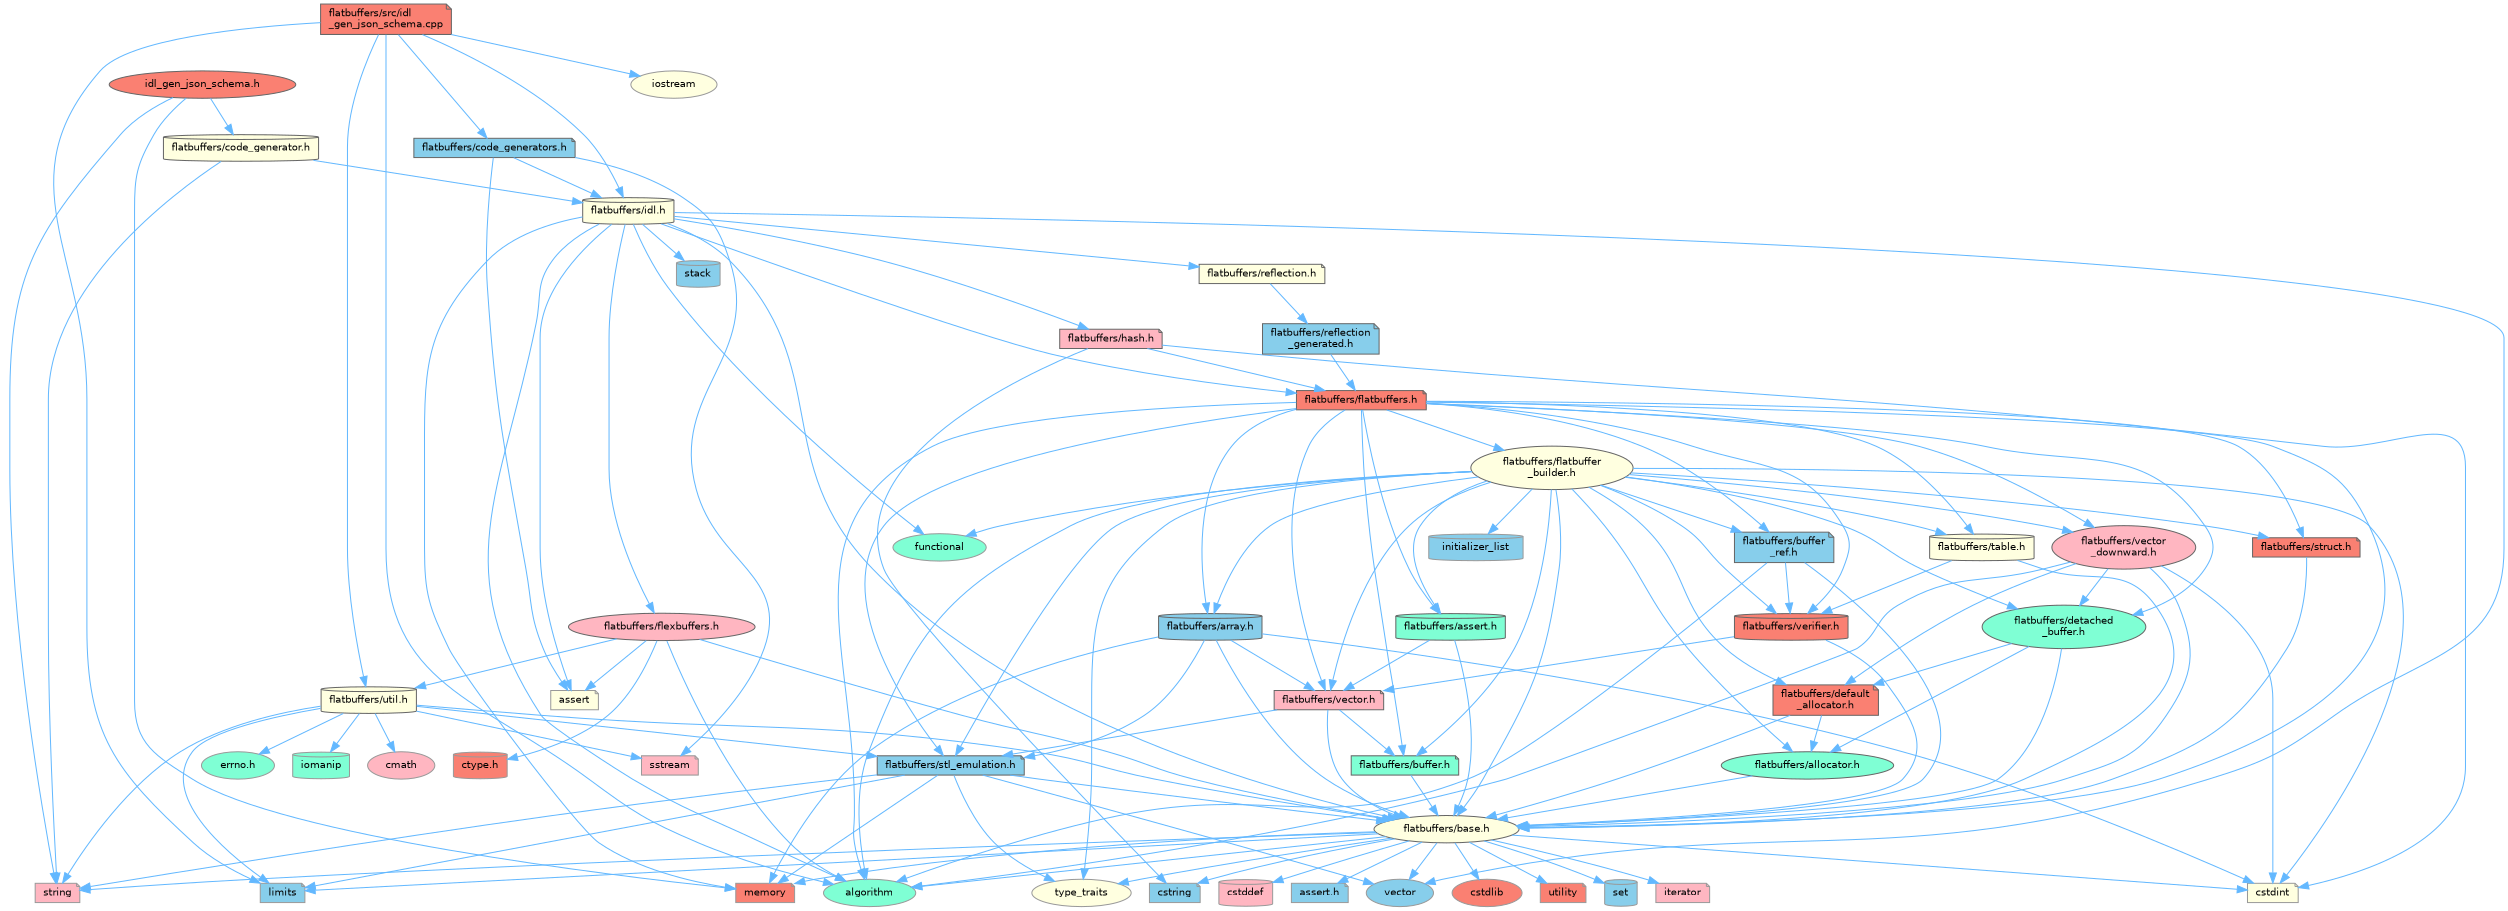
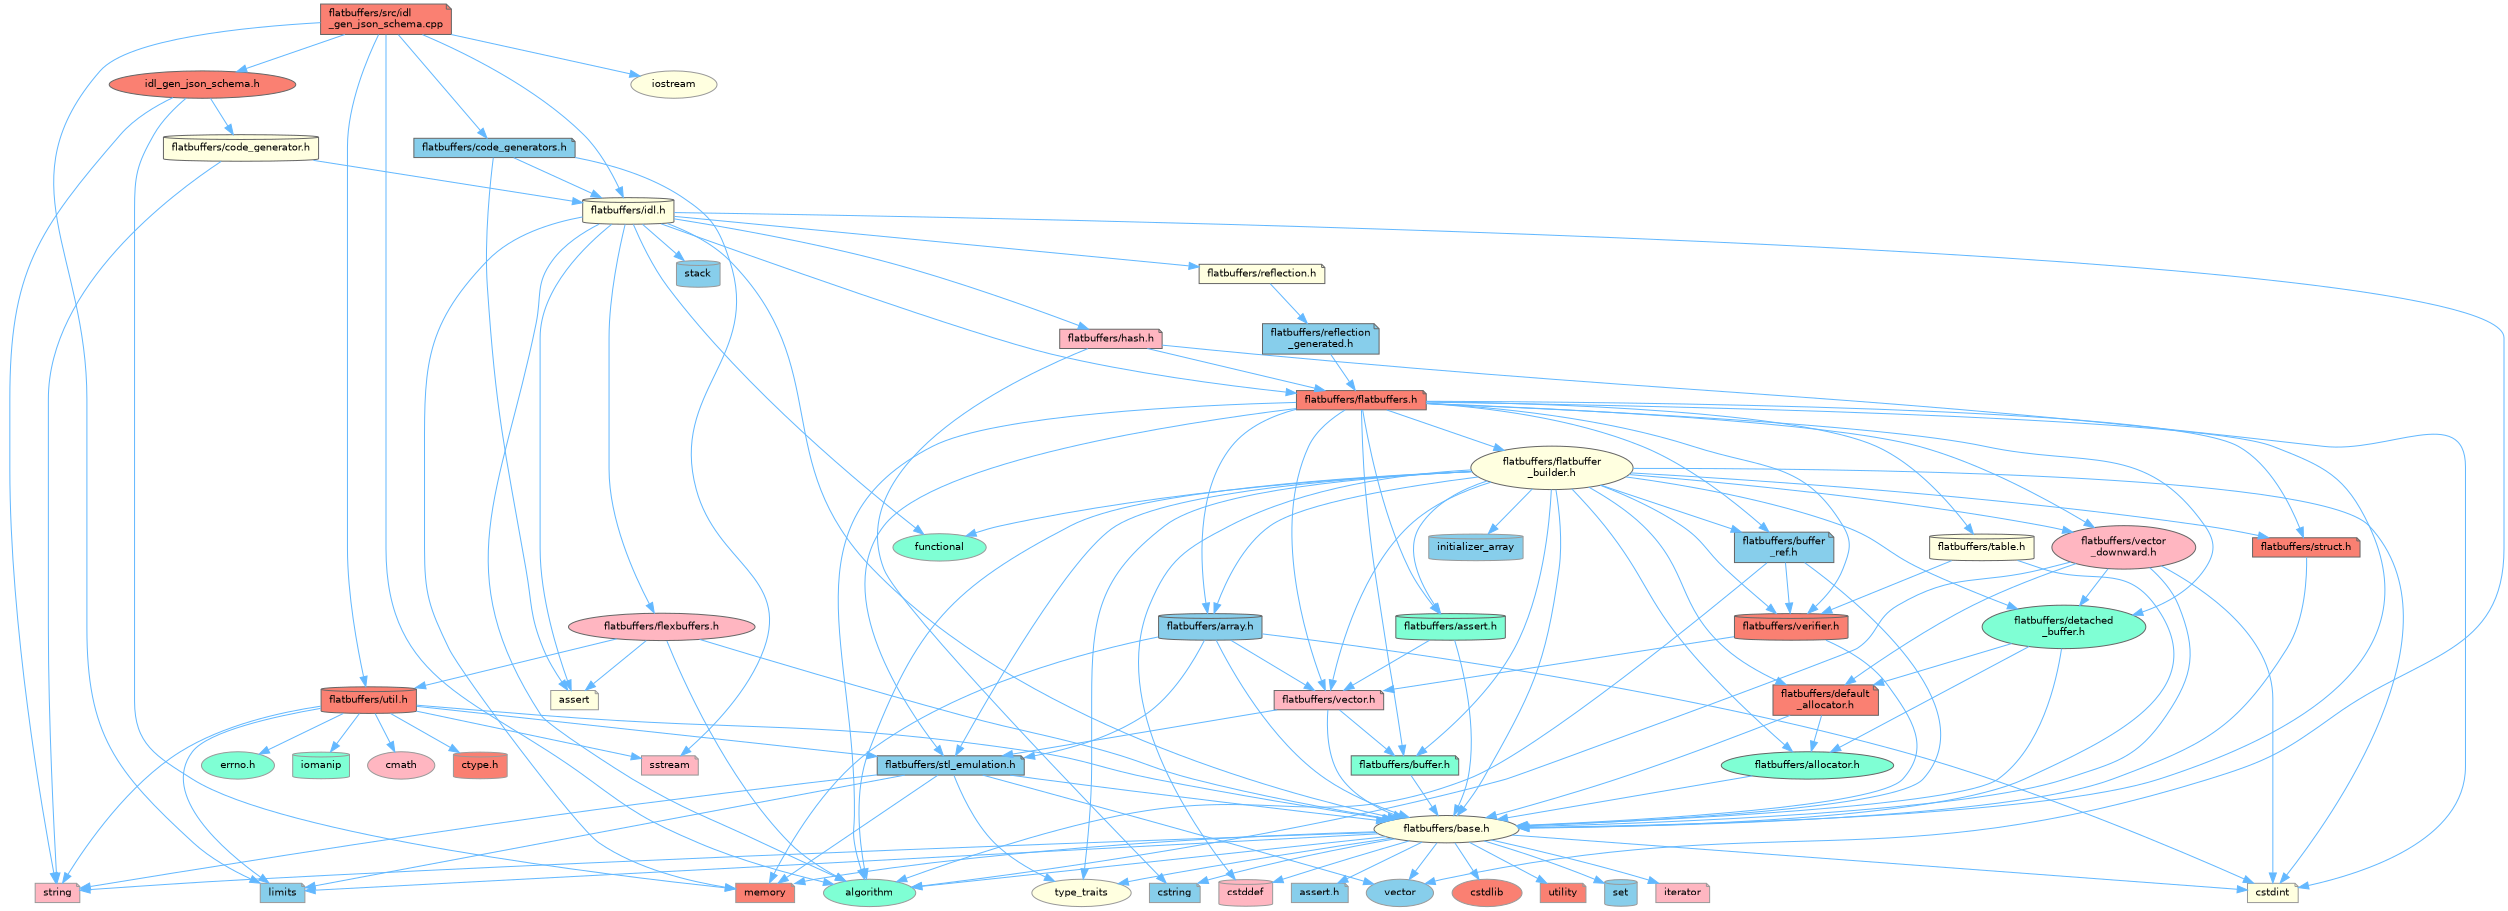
none -> (296, 51)
(1781, 500) -> (1167, 572)
(1476, 547) -> (1476, 547)
(369, 700) -> (369, 700)
(611, 712) -> (420, 730)
